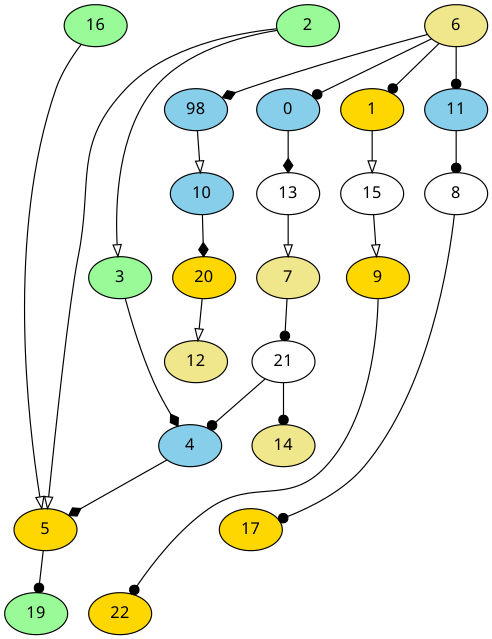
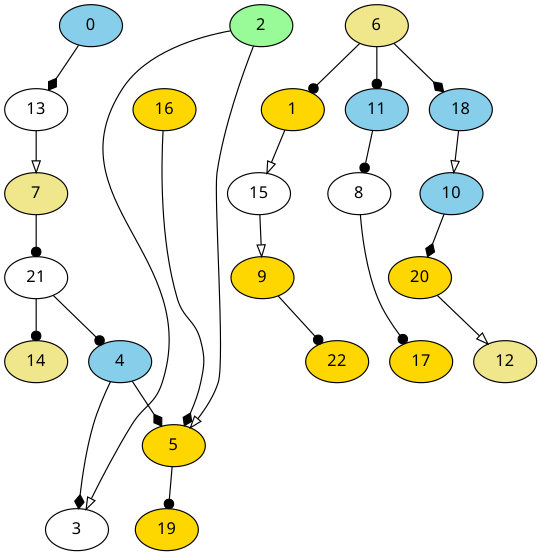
(96, 26) -> (164, 110)
(377, 66) -> none
(196, 110) -> (461, 110)
(26, 266) -> (172, 276)
(120, 278) -> (77, 530)
(144, 358) -> (90, 437)
(36, 614) -> (167, 530)
